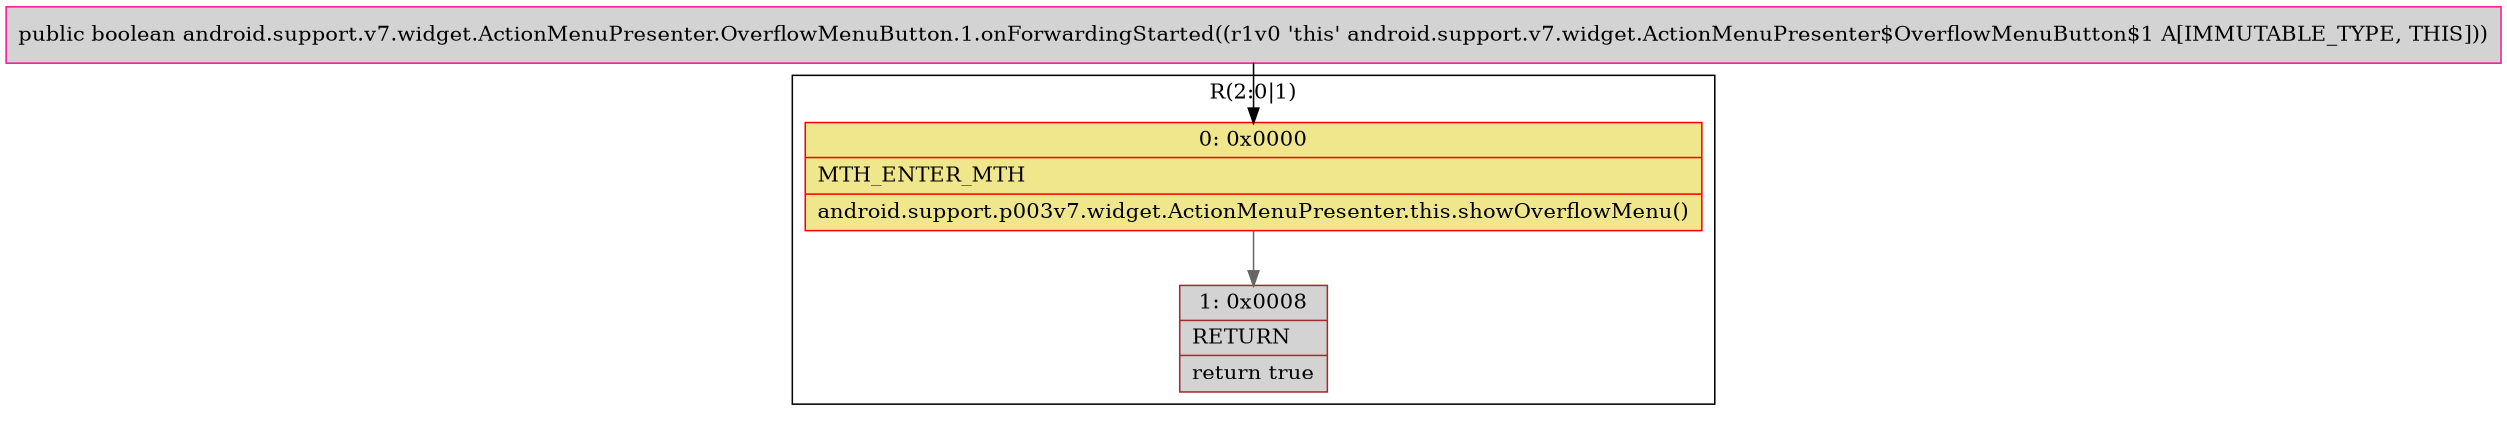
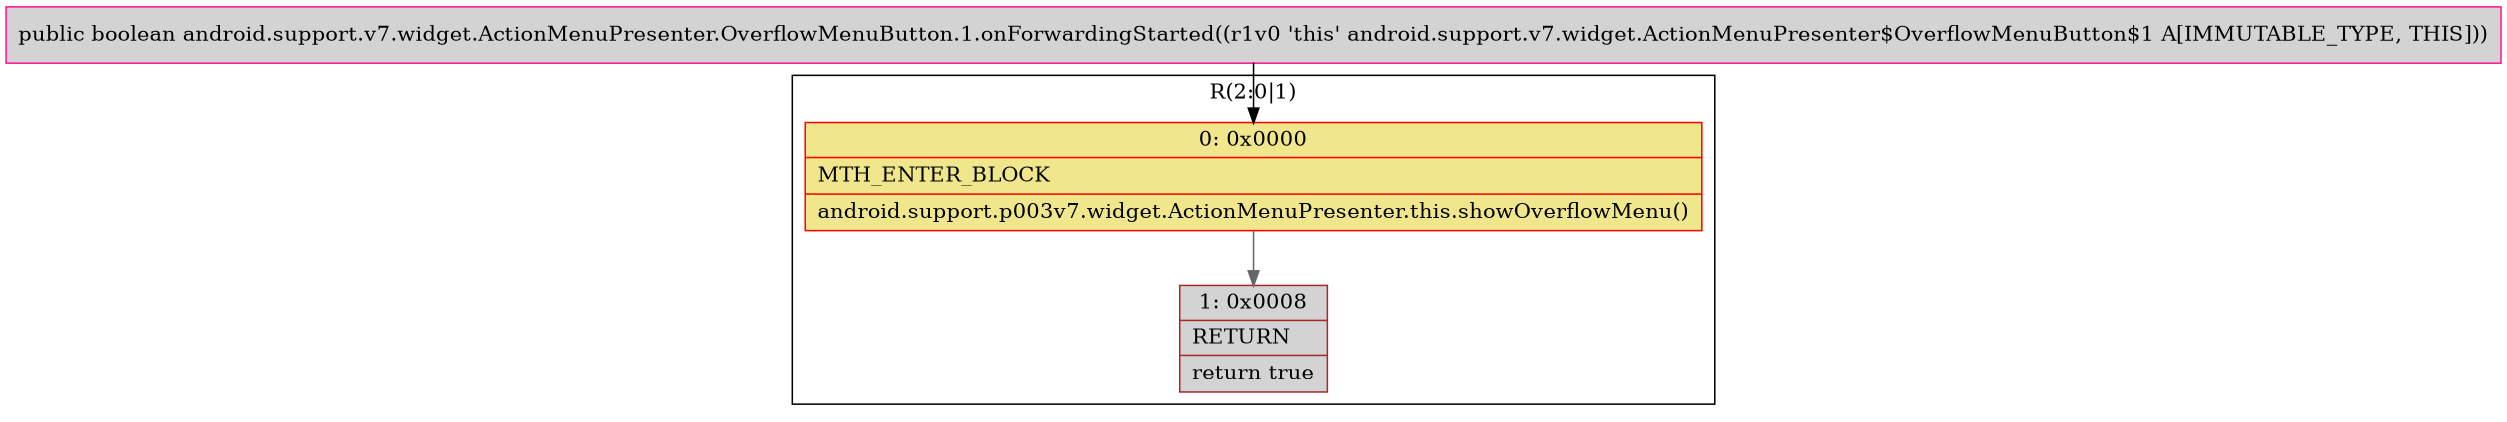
(922, 175) -> (935, 175)
